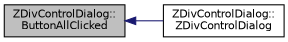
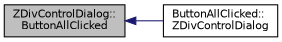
(224, 21) -> (221, 21)
